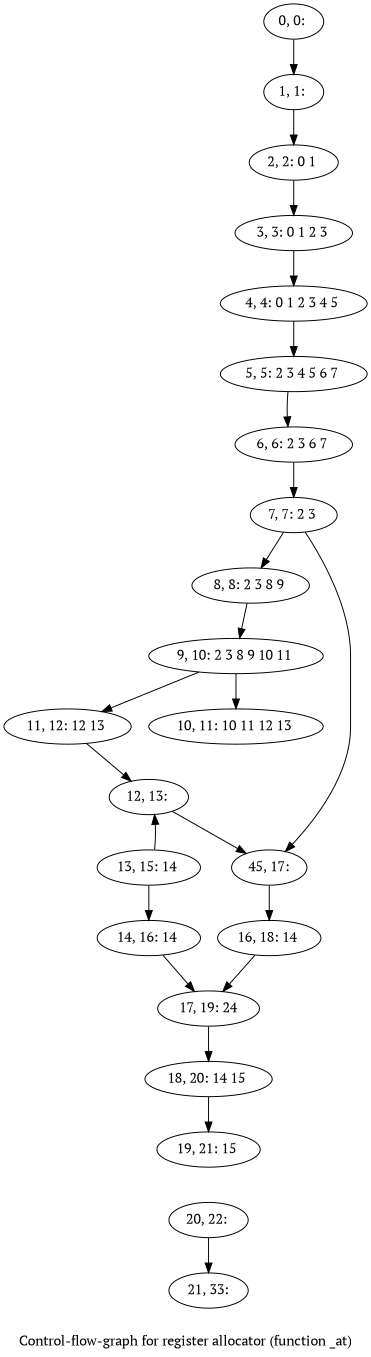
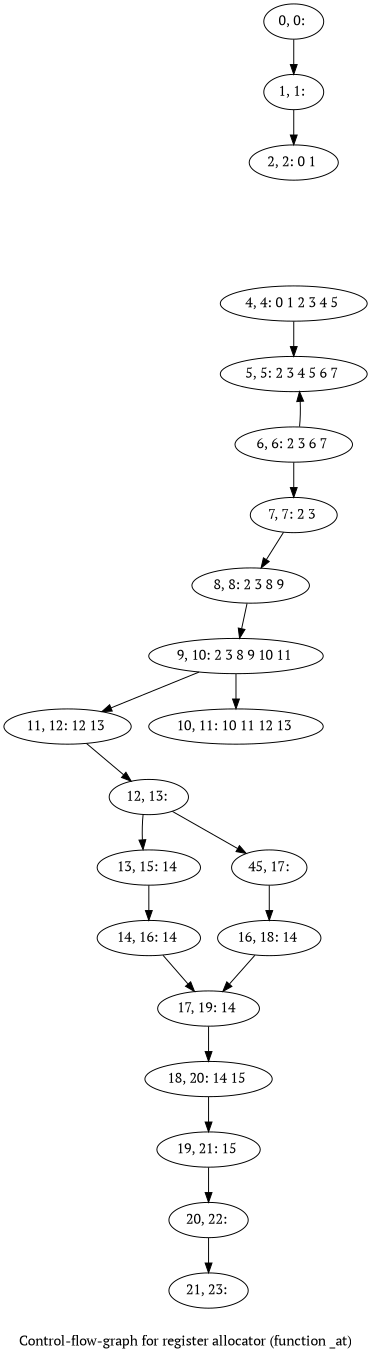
(294, 233) -> none
(287, 404) -> (300, 414)
(351, 692) -> none
(155, 837) -> (142, 827)
(209, 1009) -> (209, 1009)
none -> (209, 1180)
(209, 1291) -> (209, 1291)
